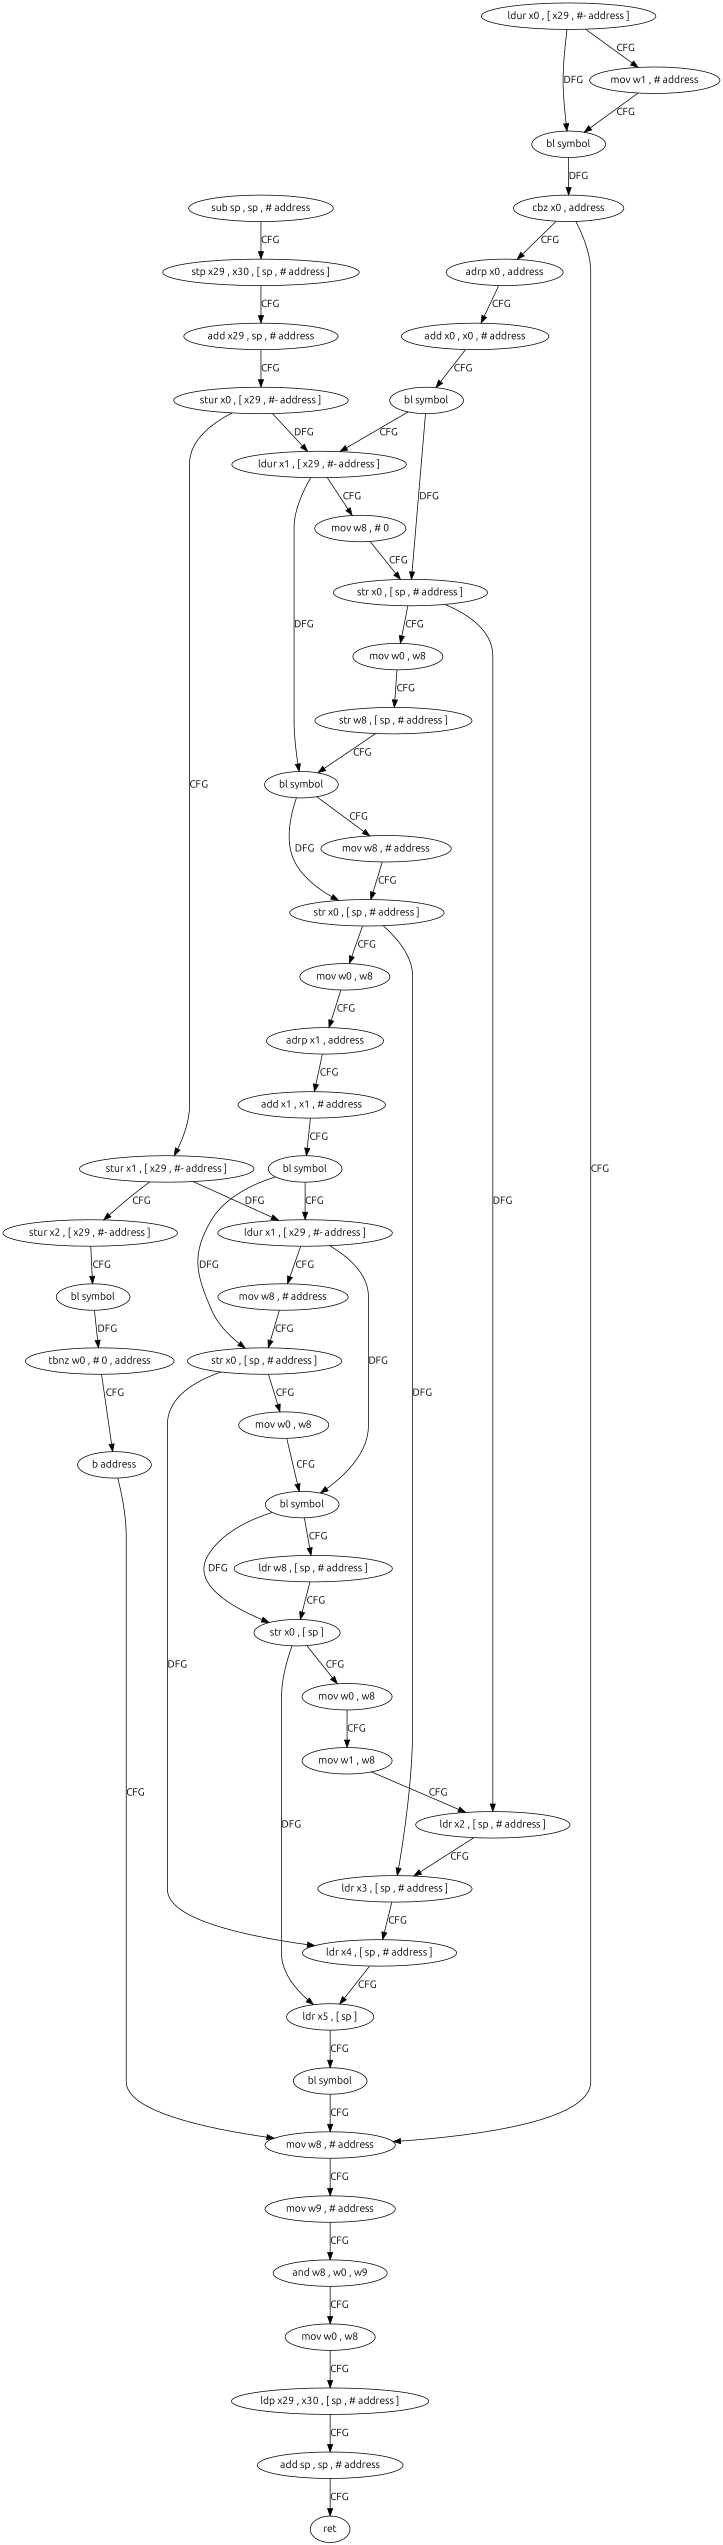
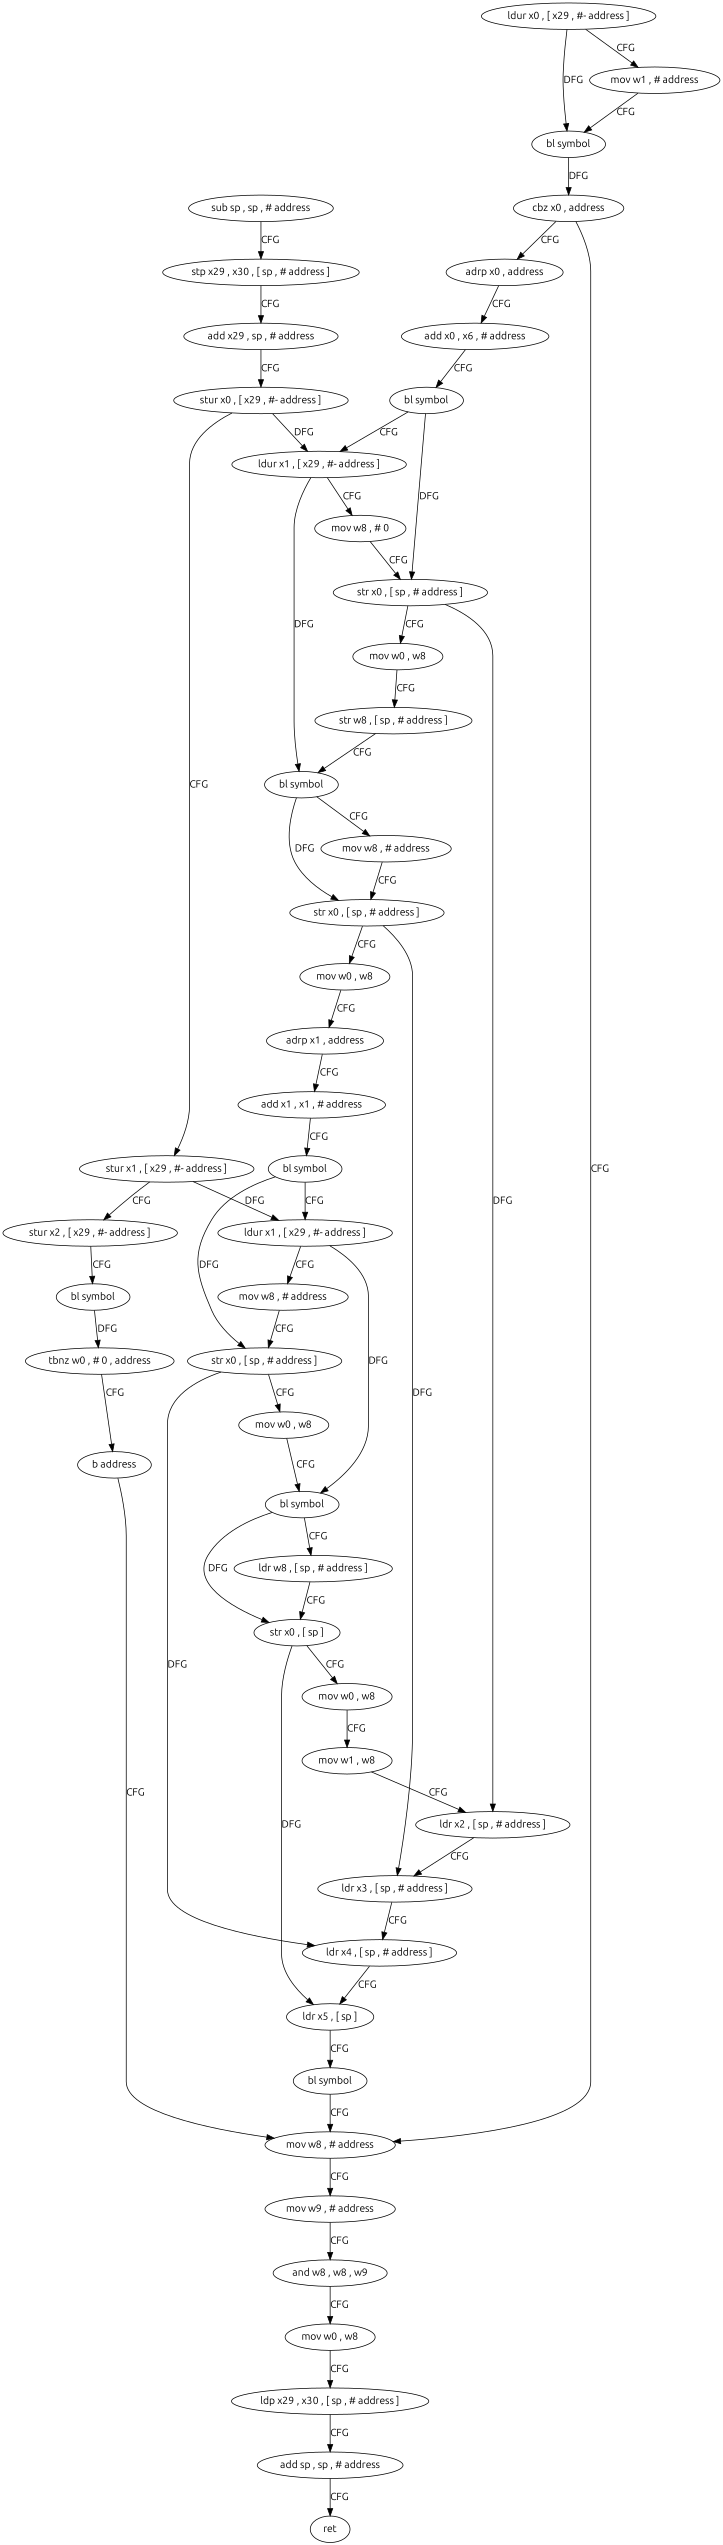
(475, 336) -> (475, 336)
(330, 2273) -> (330, 2273)
